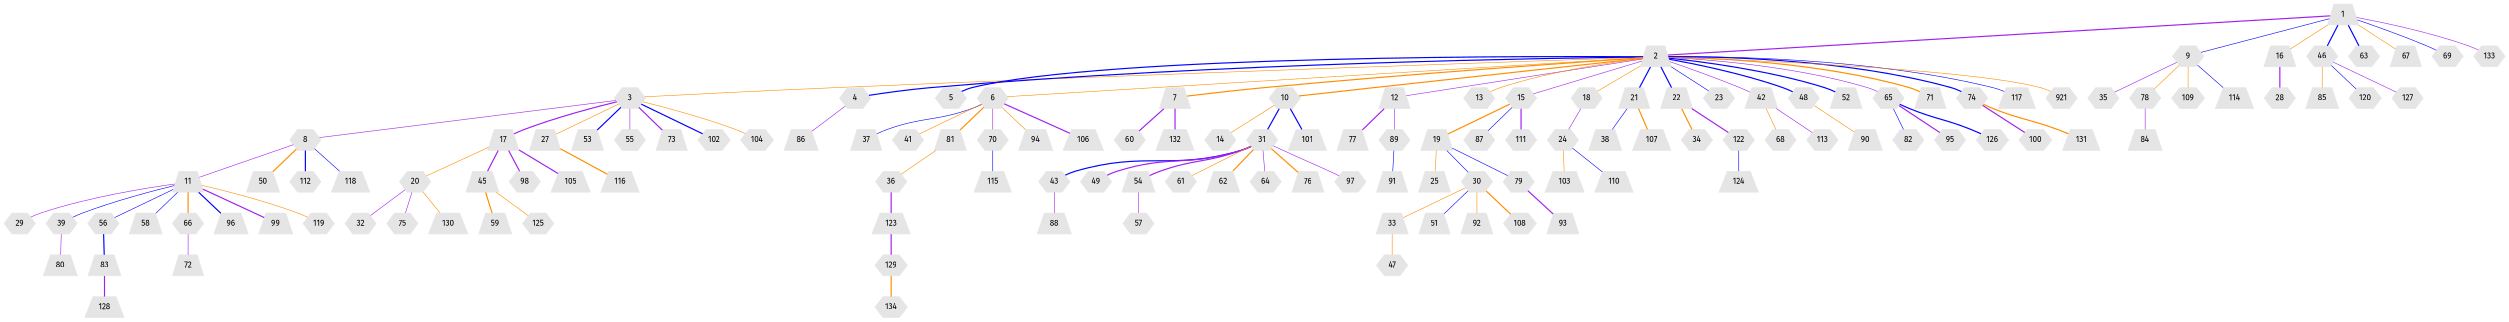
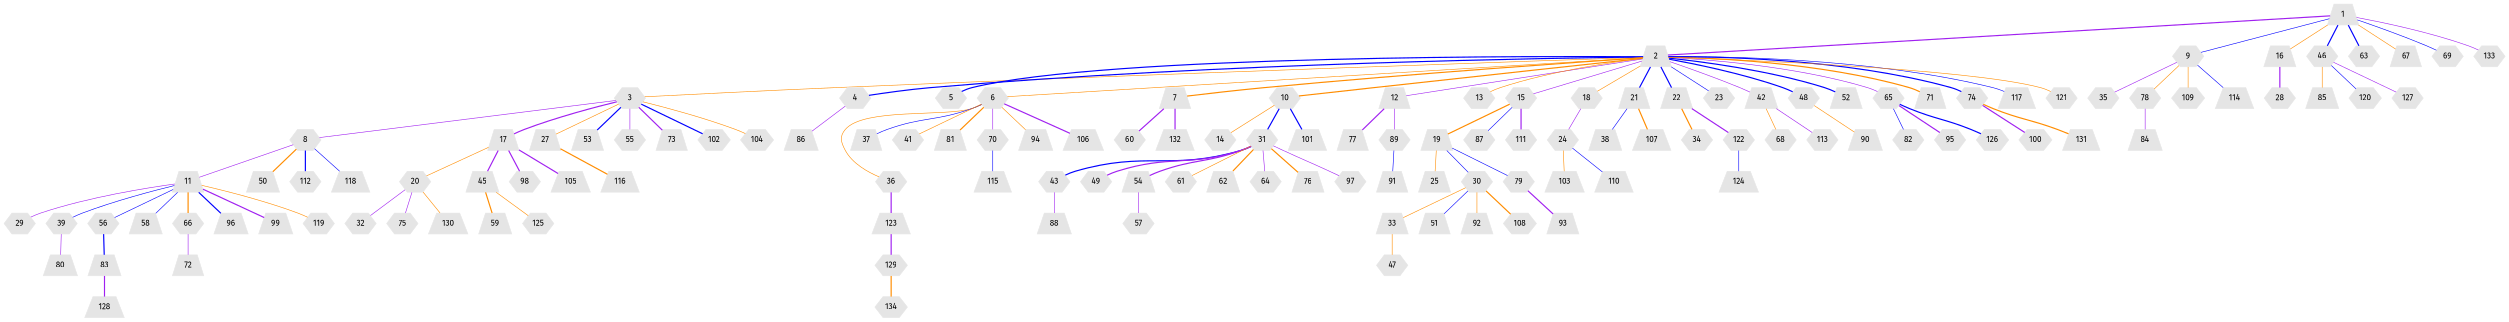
(2062, 98) -> (2062, 98)
(919, 162) -> (879, 117)
